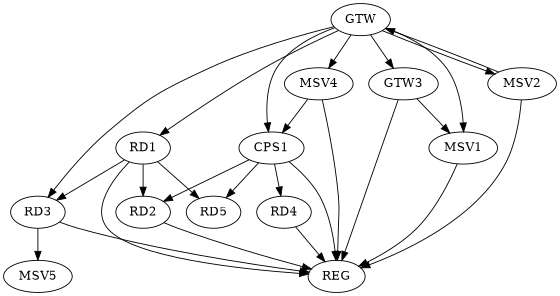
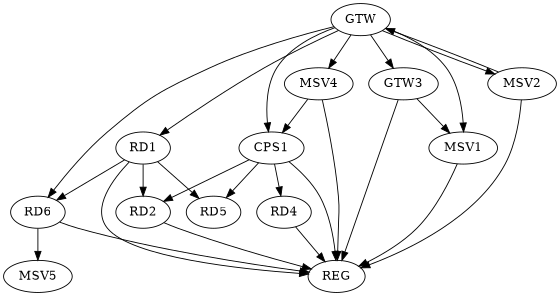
(38, 212) -> (38, 212)
